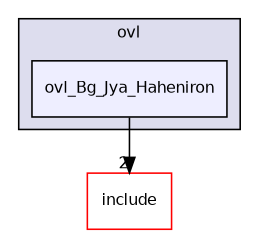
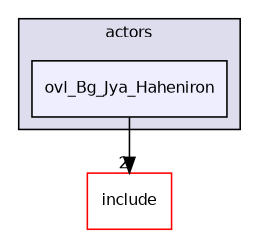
(129, 34) -> (129, 34)
